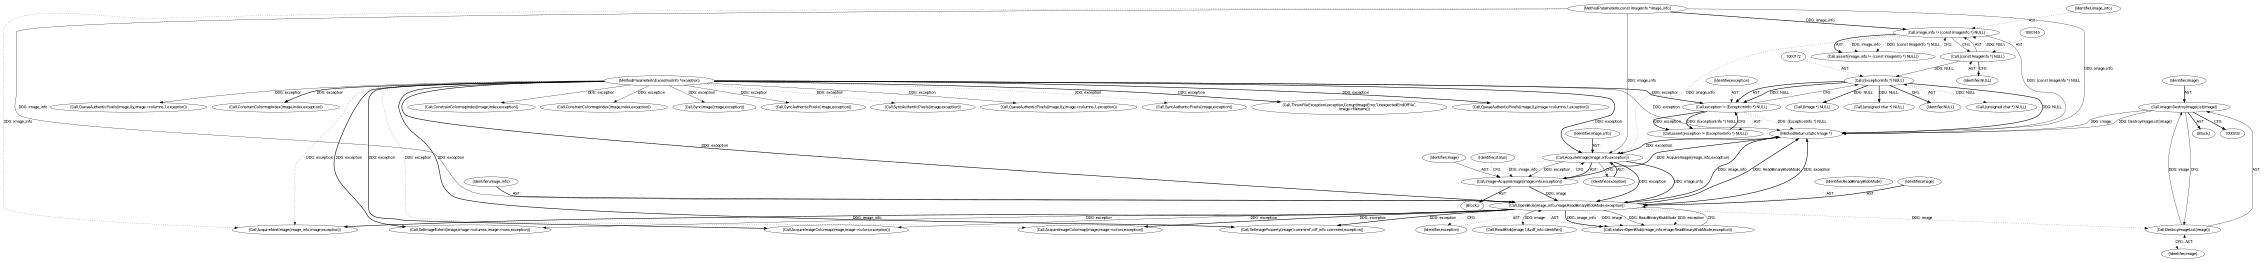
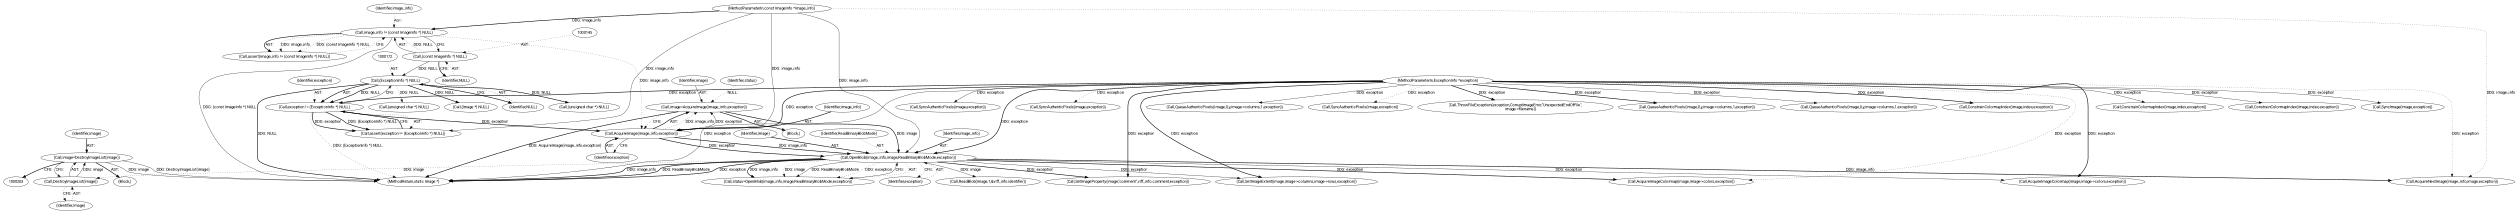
(2045, 21) -> (624, 113)
(1700, 139) -> (468, 123)
(1498, 170) -> (733, 93)
